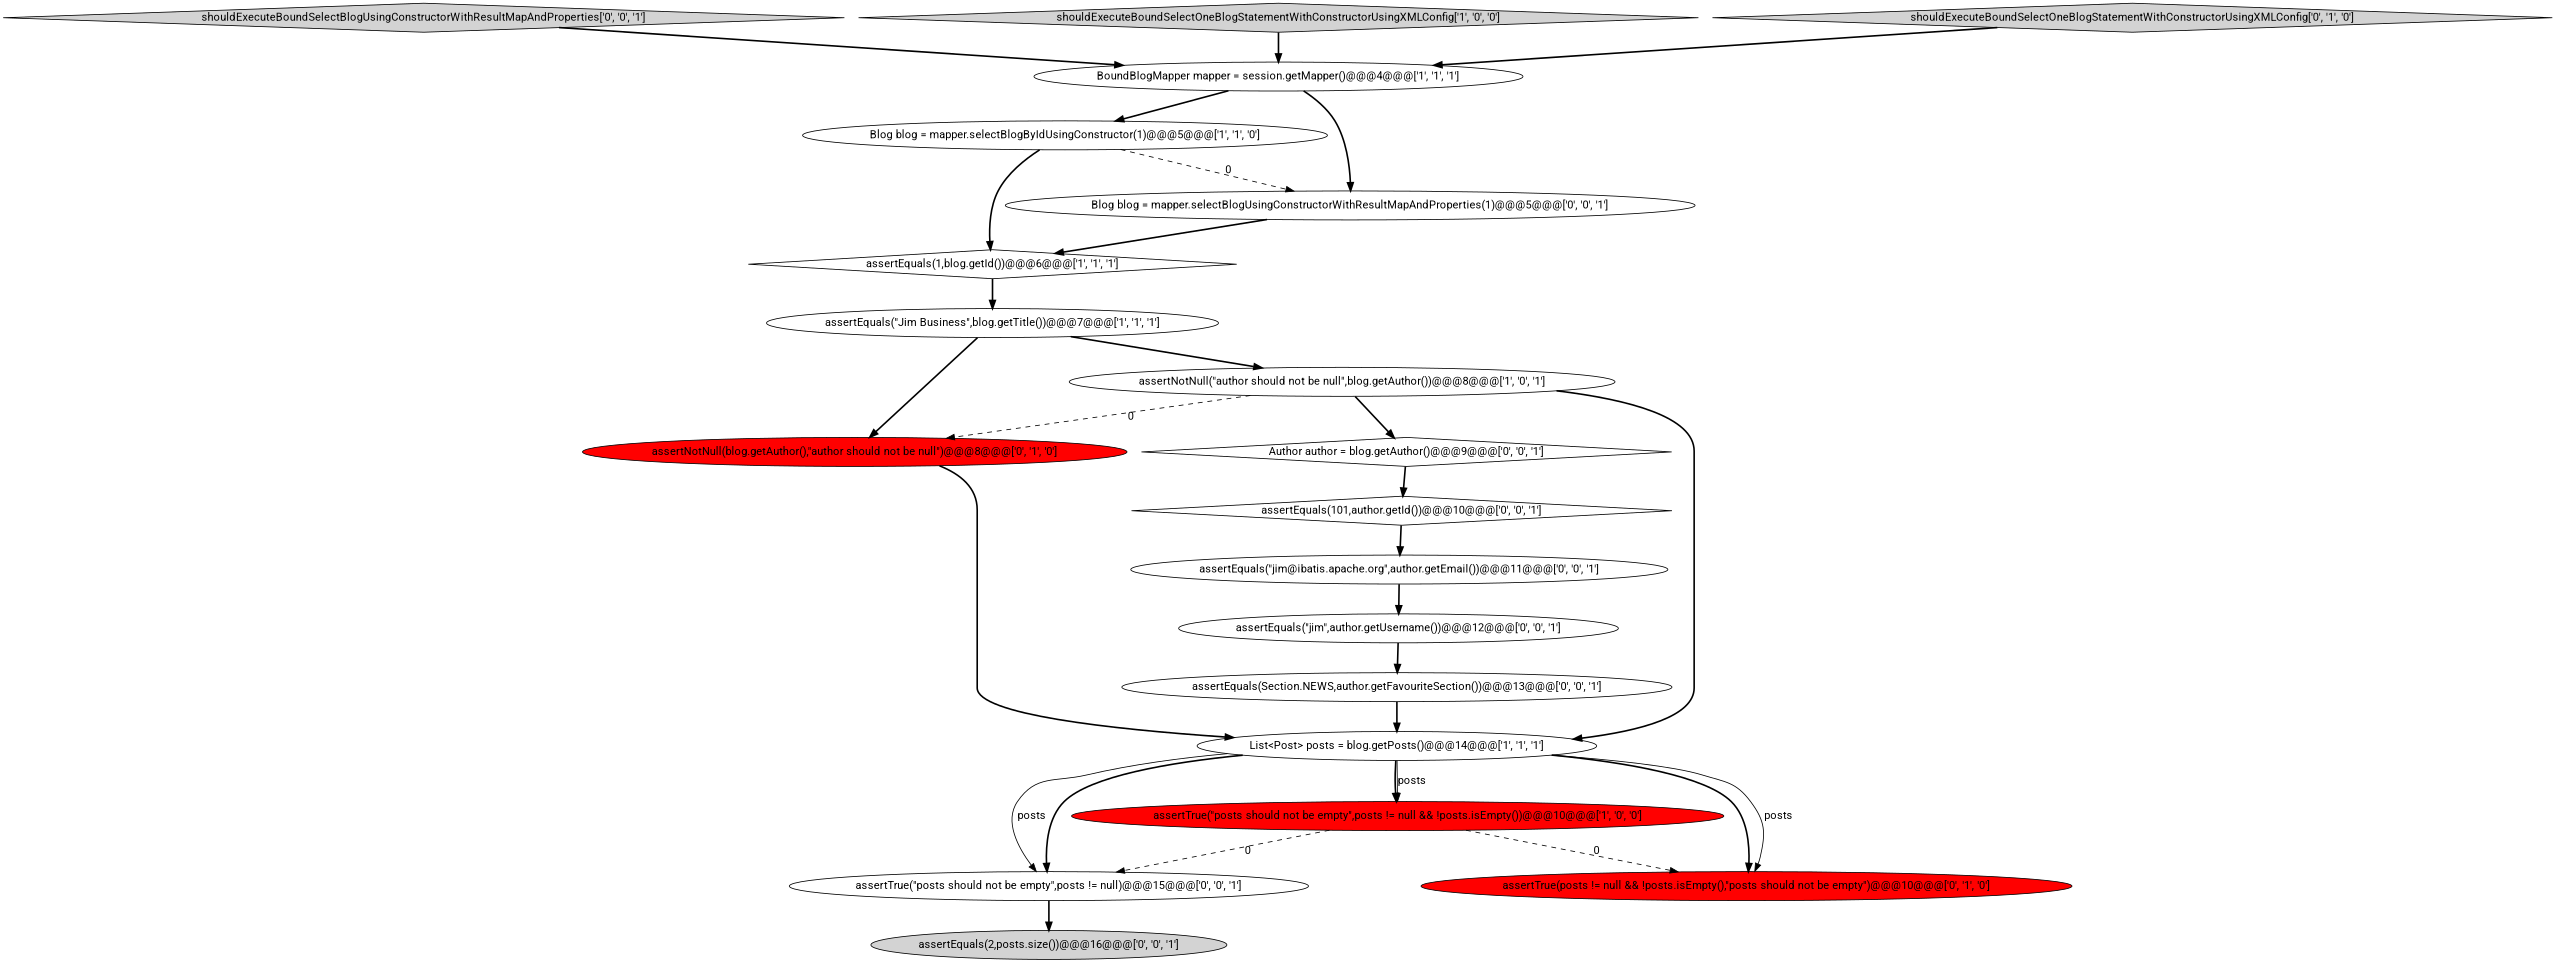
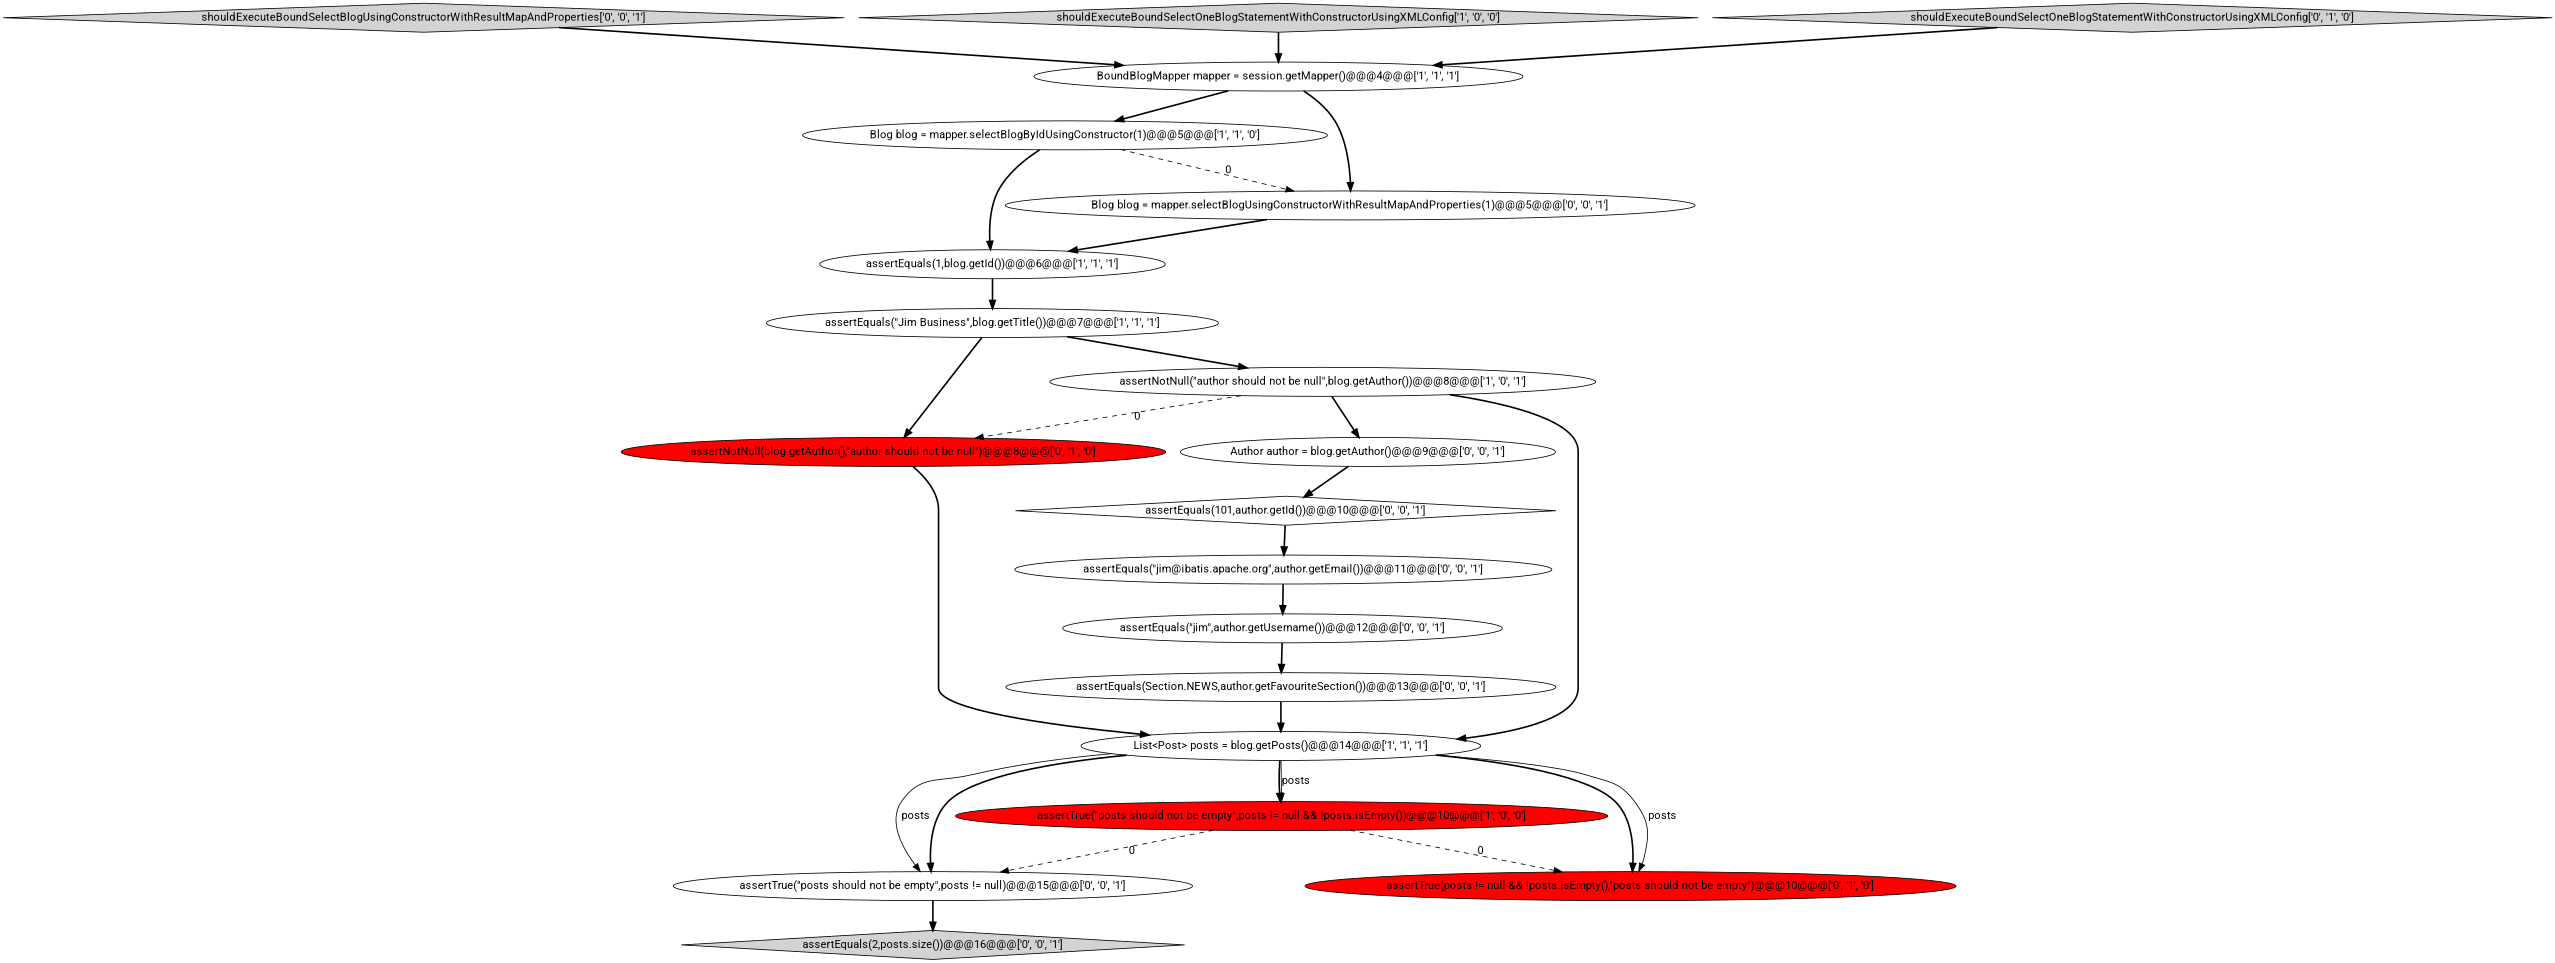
(993, 264) -> (993, 264)
(1407, 452) -> (1368, 452)
(1049, 945) -> (933, 945)
